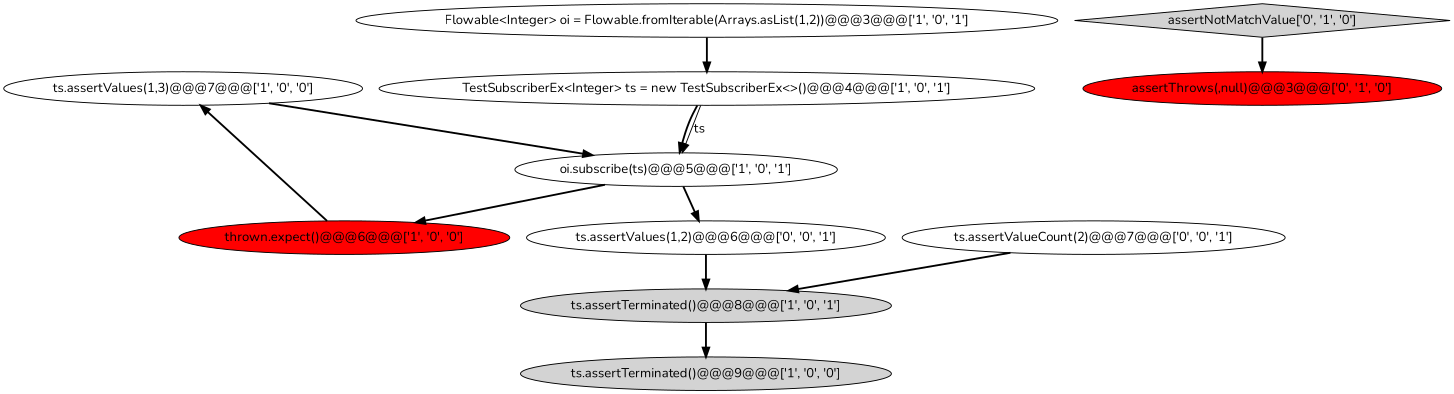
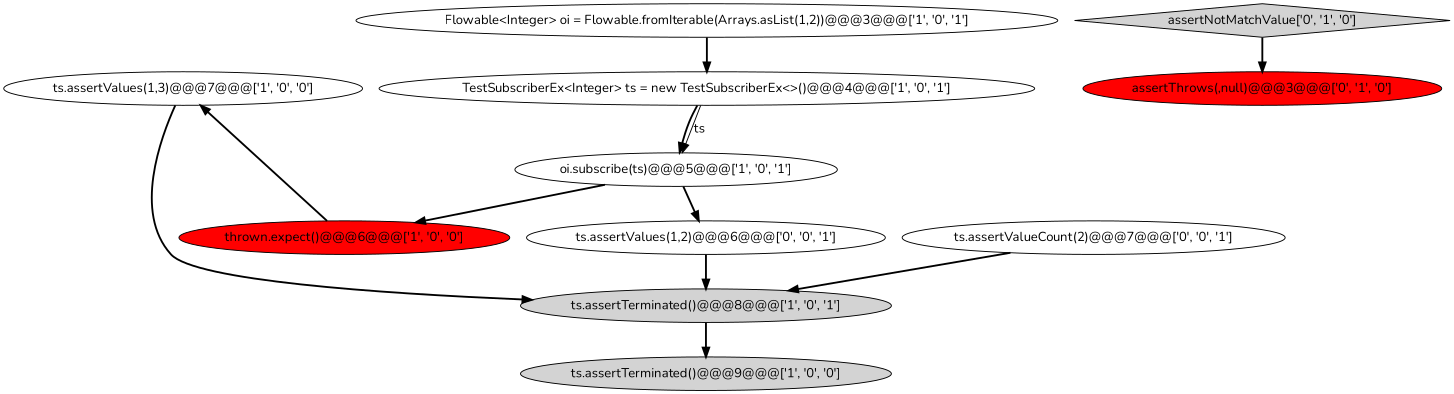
(426, 128) -> (266, 280)
